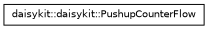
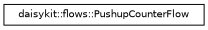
(104, 15) -> (104, 15)
